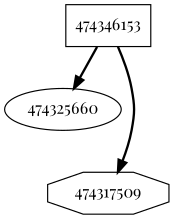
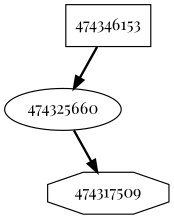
(134, 103) -> (83, 146)
